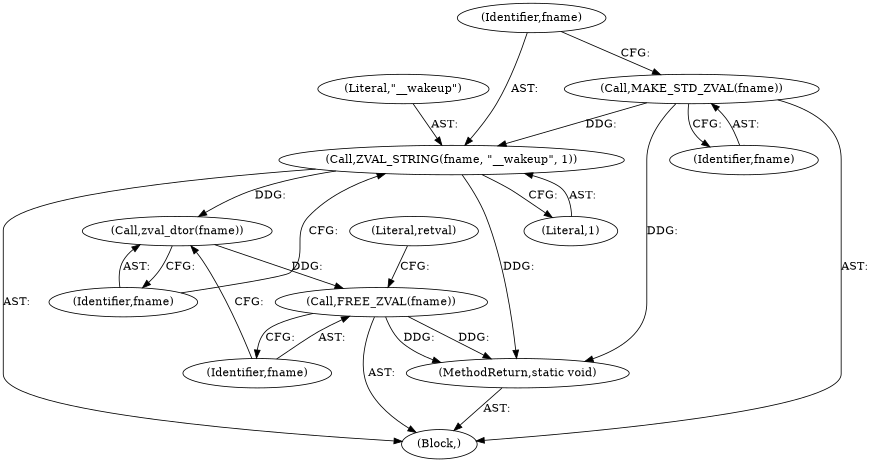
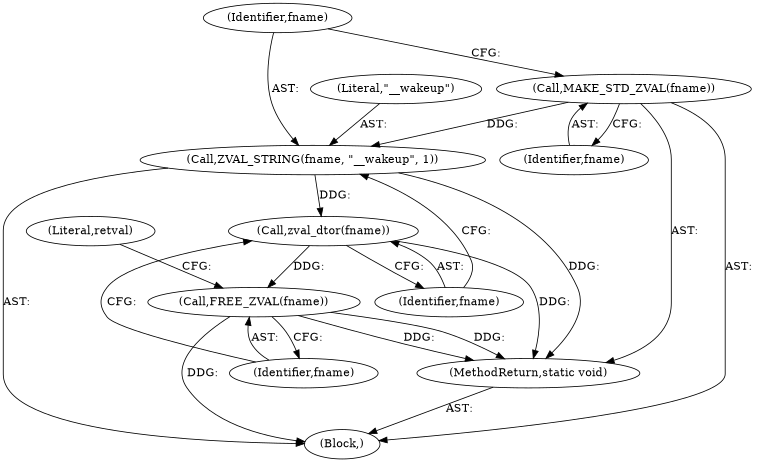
(571, 231) -> none
(664, 231) -> (687, 231)
none -> (497, 266)
(384, 373) -> (205, 373)
